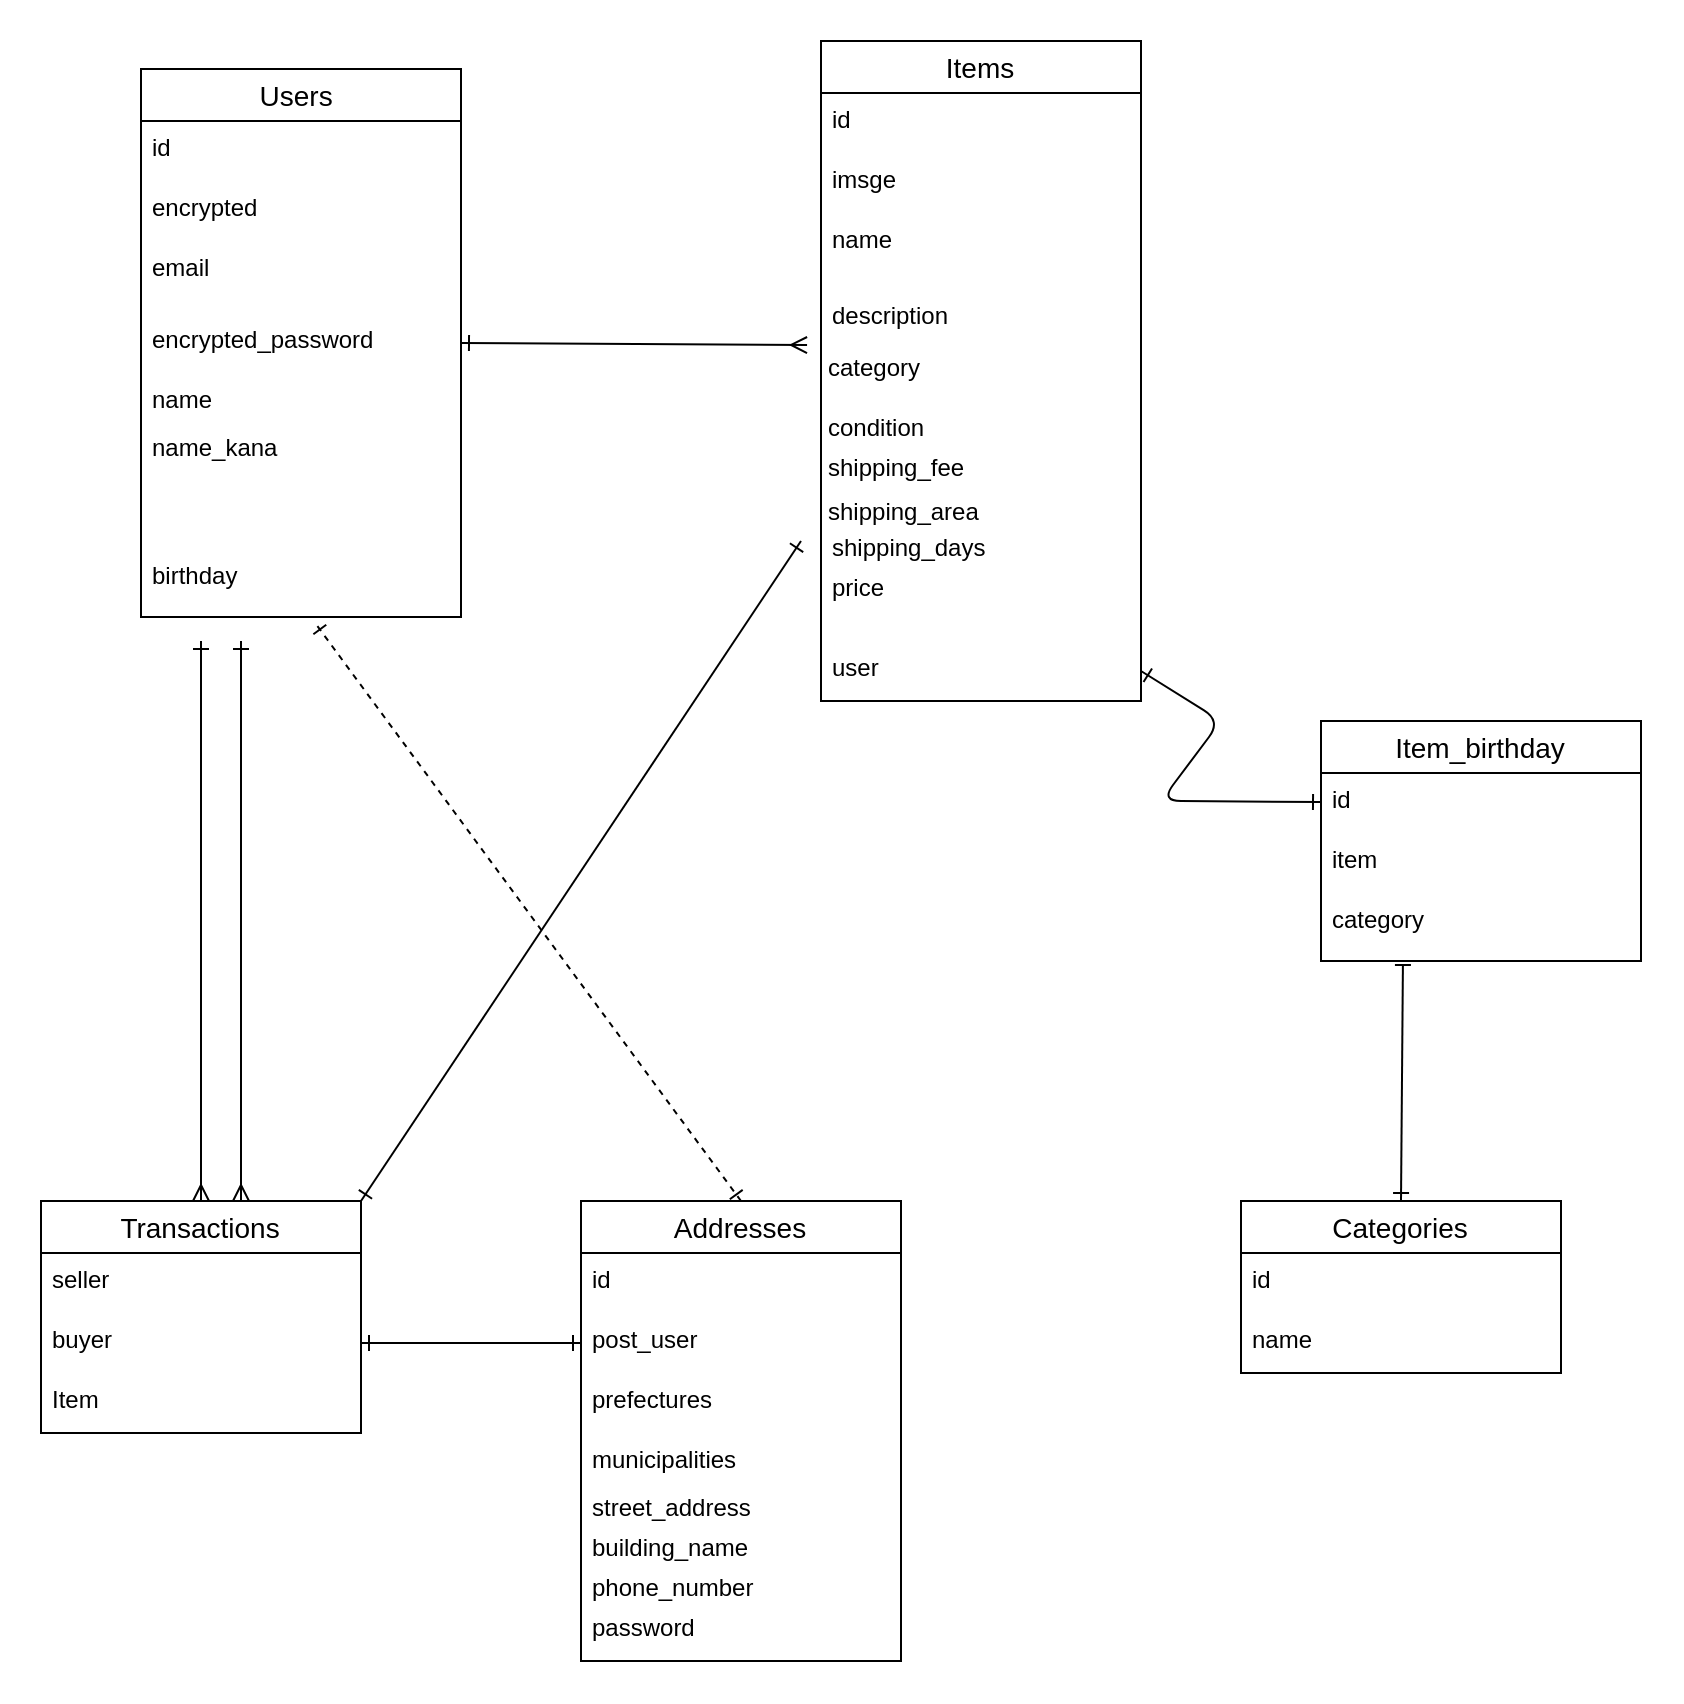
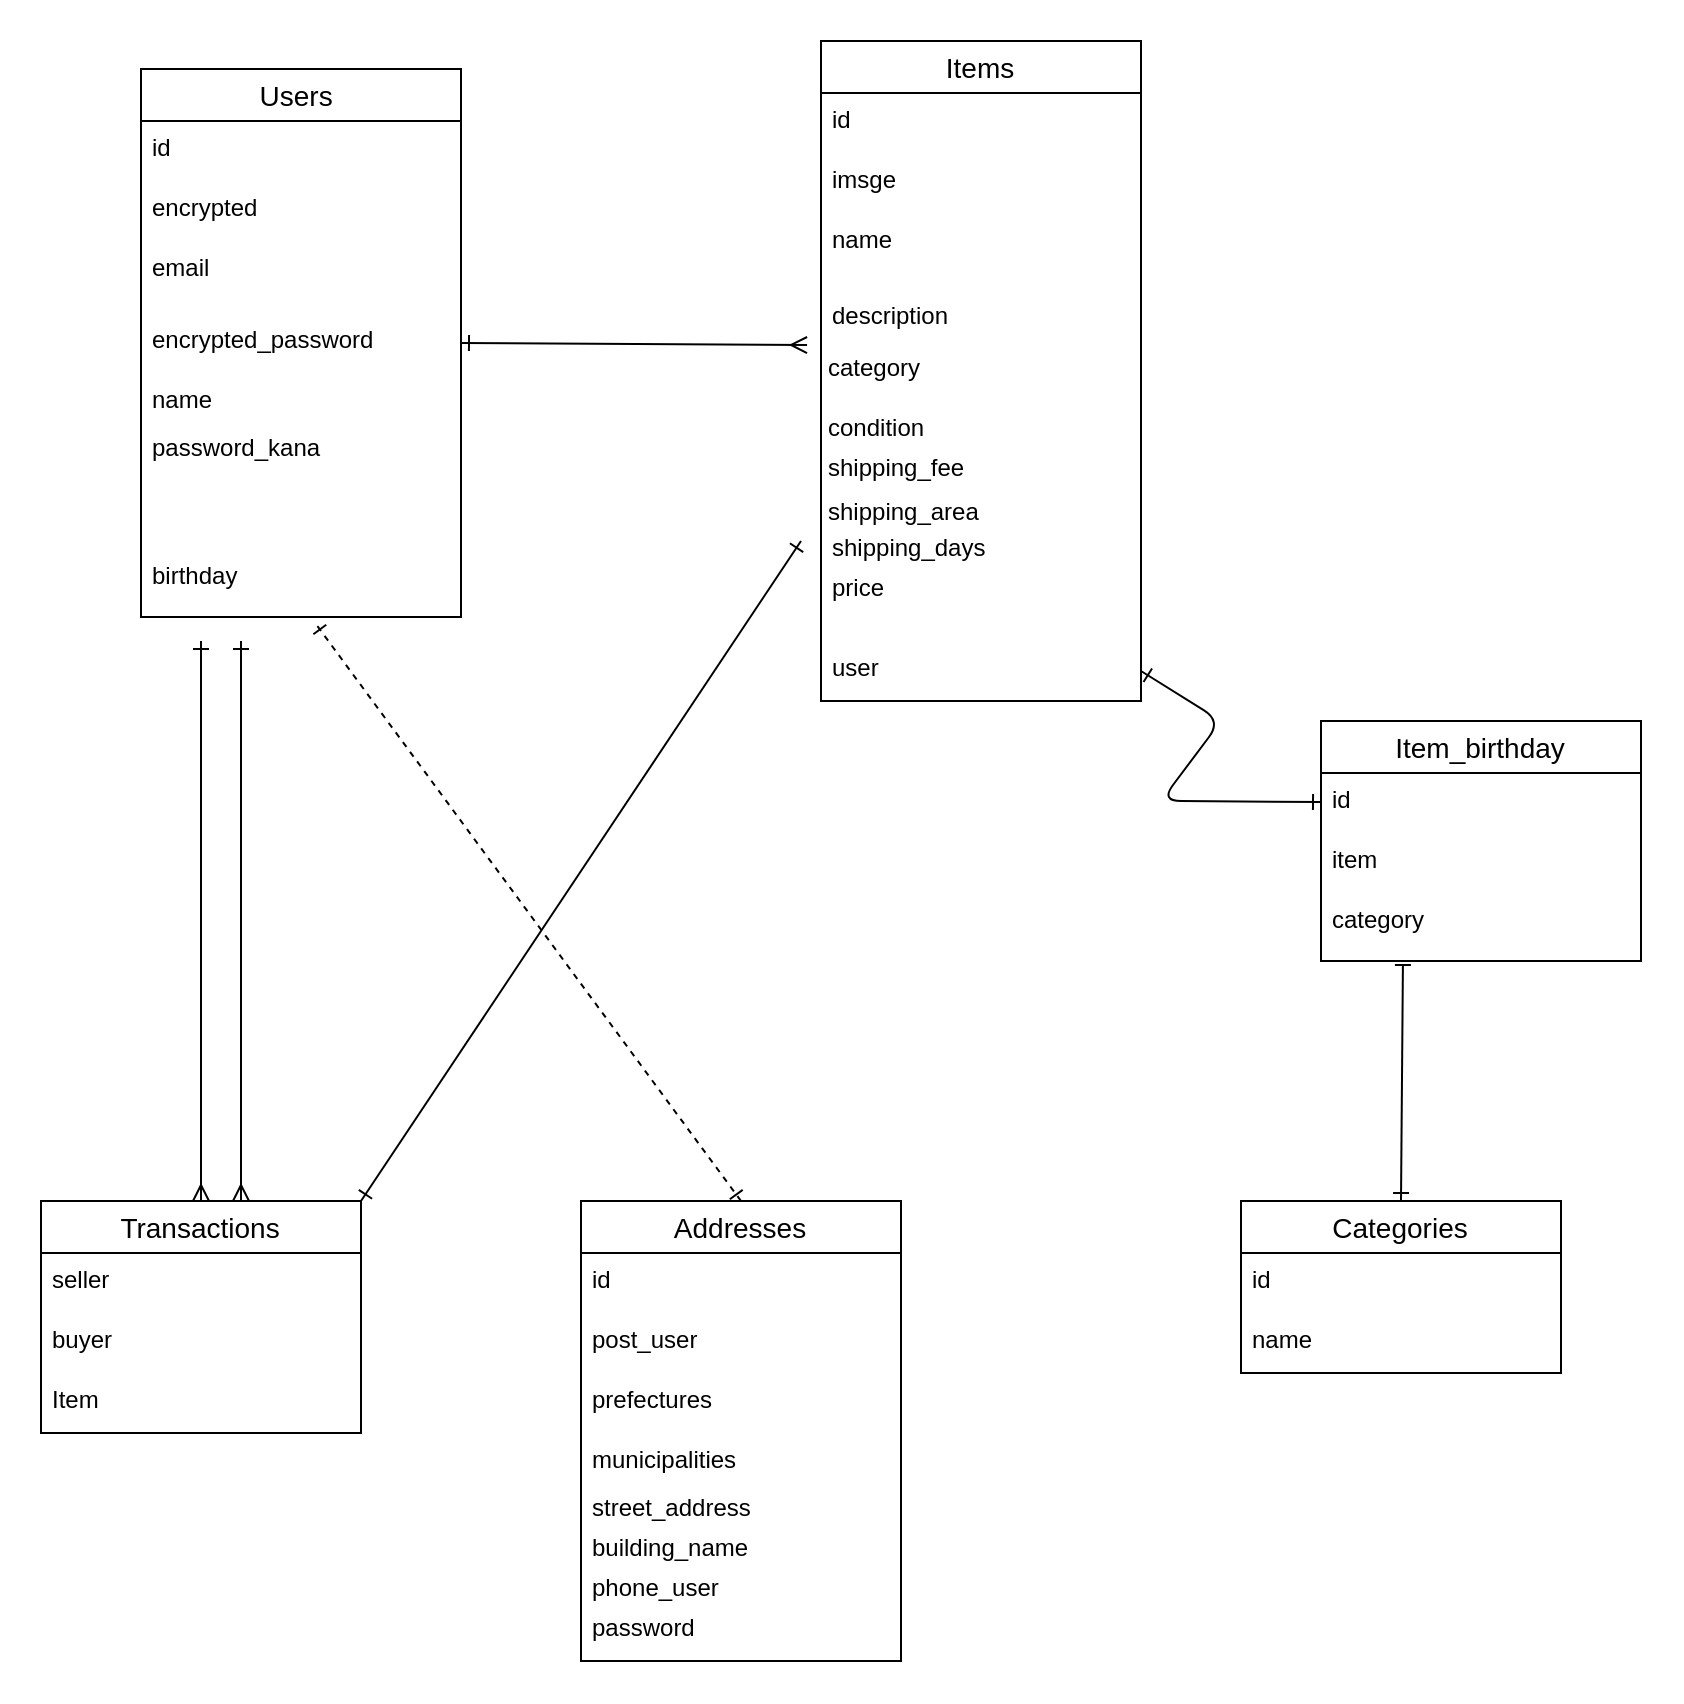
(212, 448) -> (239, 448)
(471, 1343) -> none
(673, 1588) -> (659, 1588)
